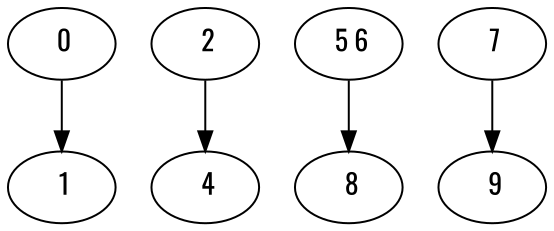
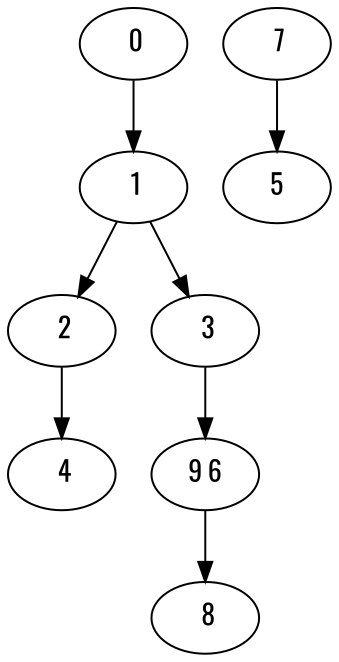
(349, 44) -> (205, 474)
(492, 187) -> (277, 187)
none -> (102, 250)
none -> (205, 331)
